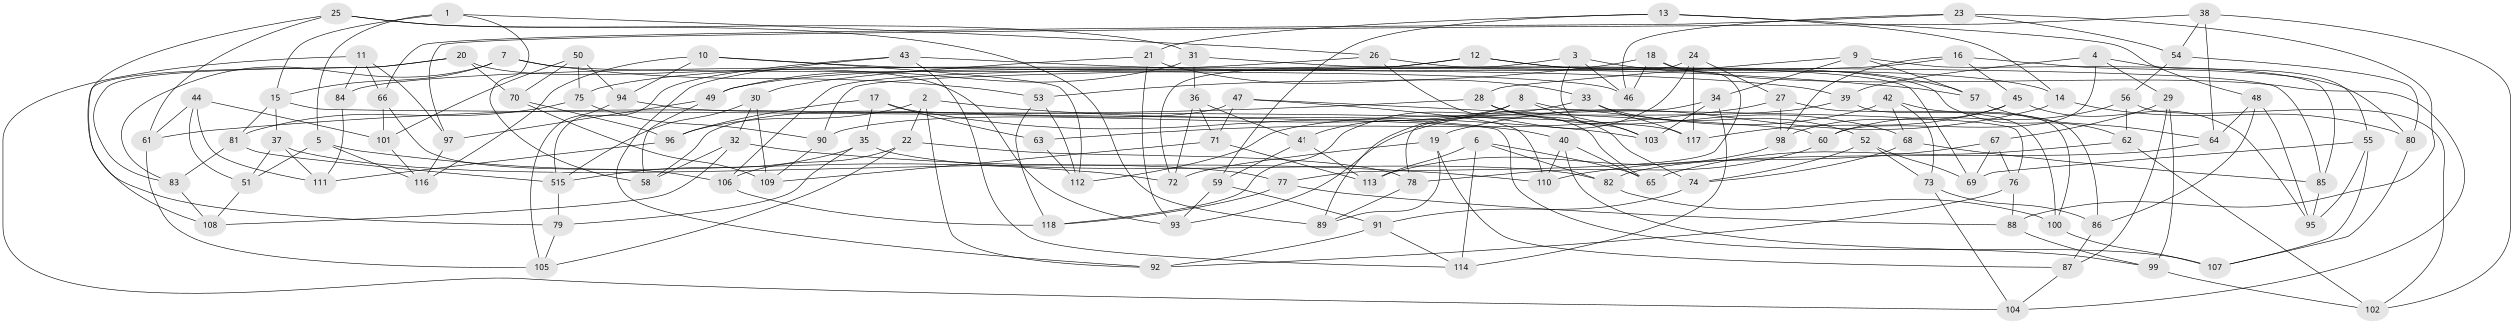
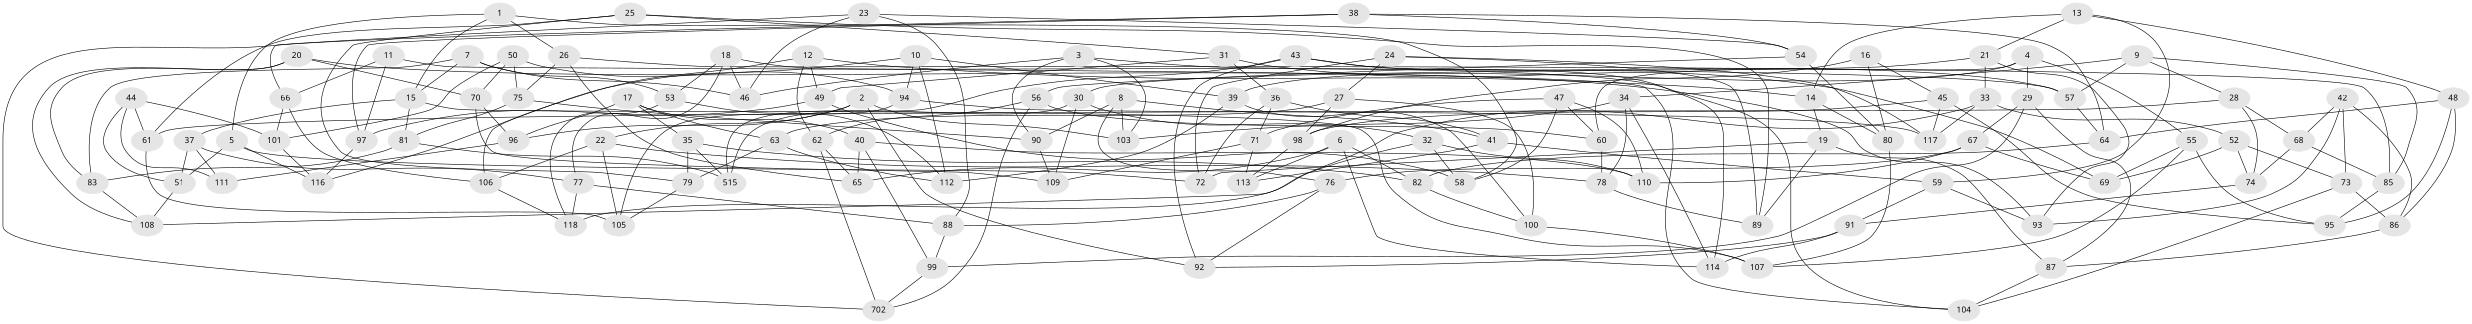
(340, 98) -> none
(558, 204) -> (731, 162)
(2373, 310) -> (879, 310)
